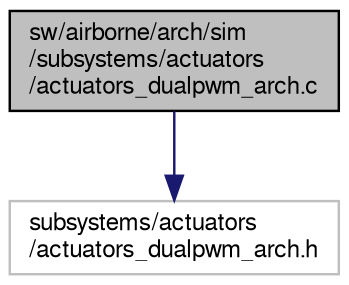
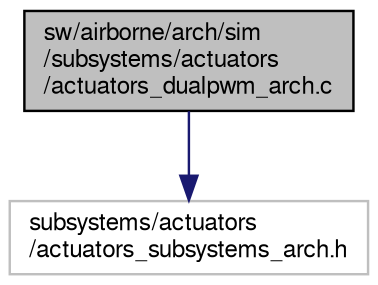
(174, 238) -> (189, 238)
